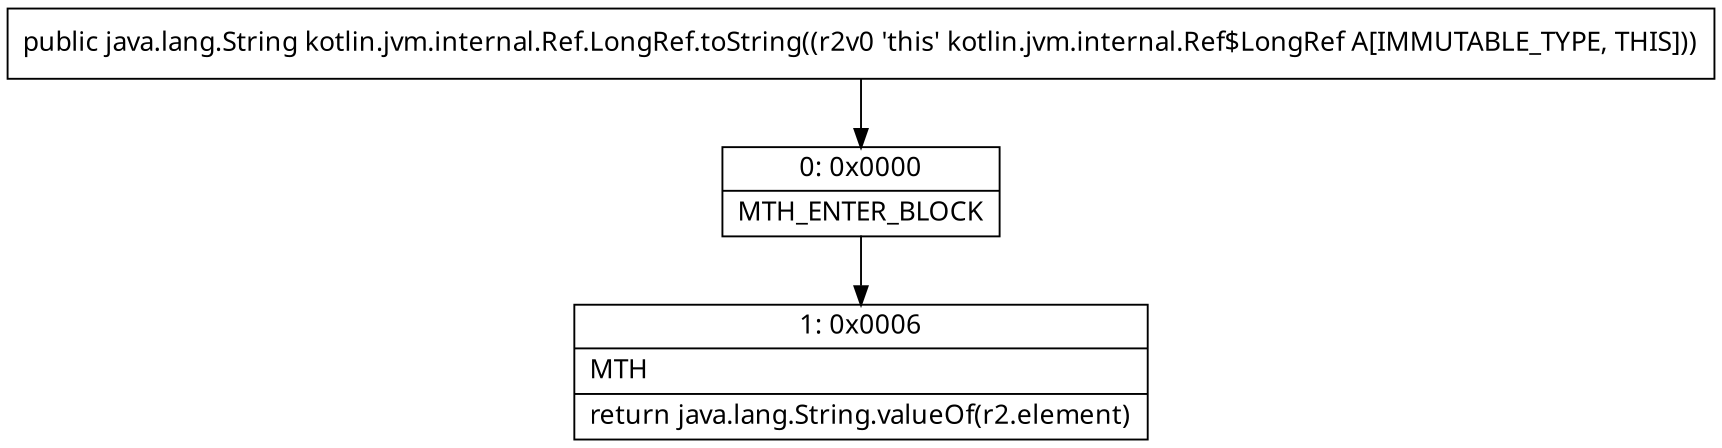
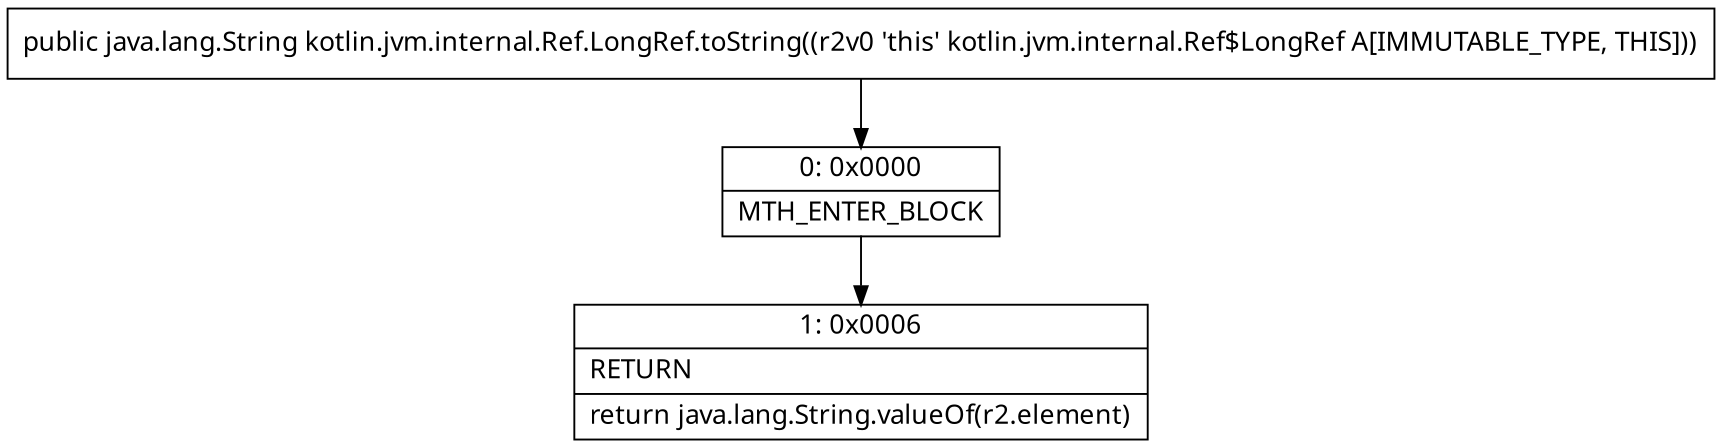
(619, 370) -> (642, 370)
